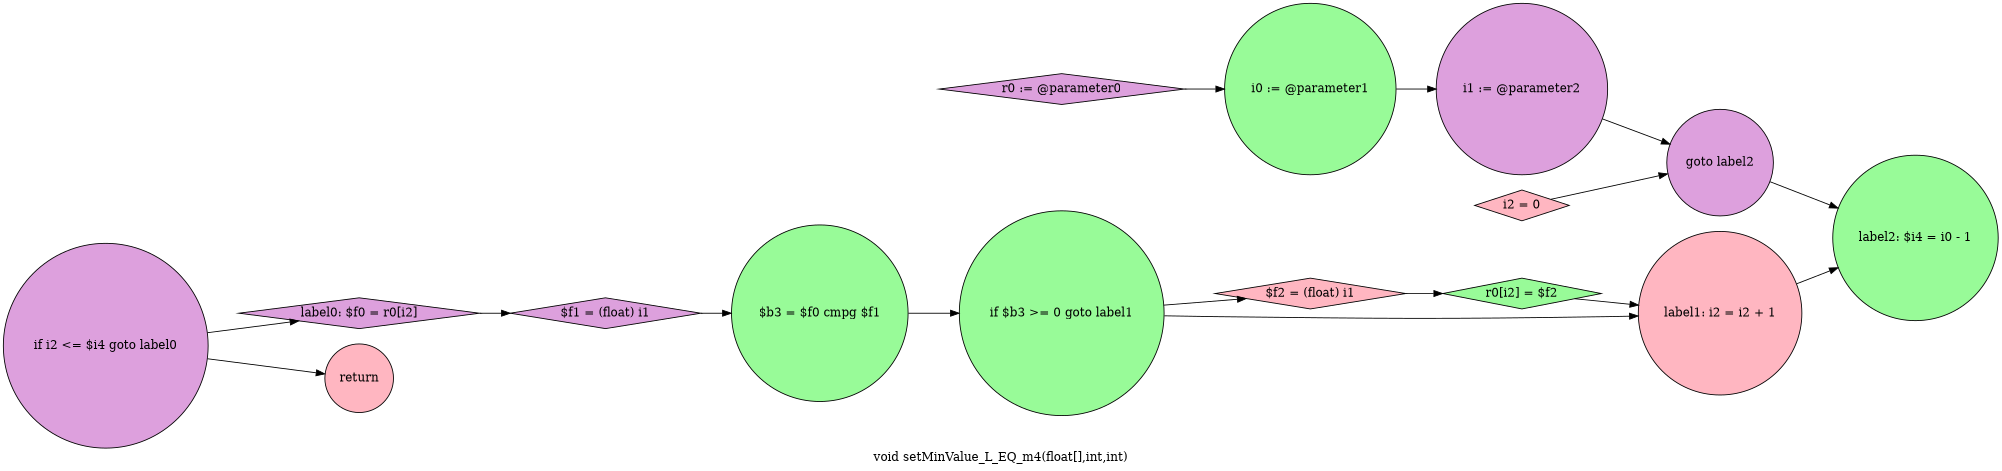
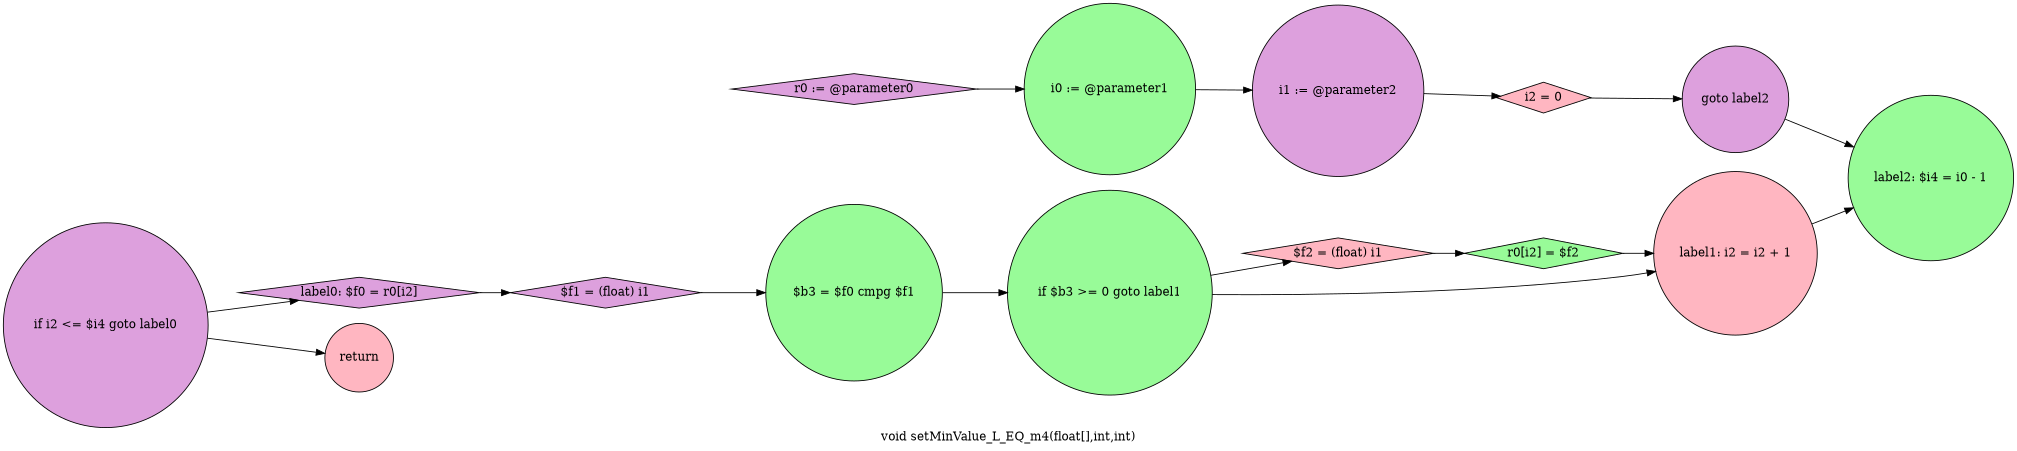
(1632, 130) -> (1458, 95)
